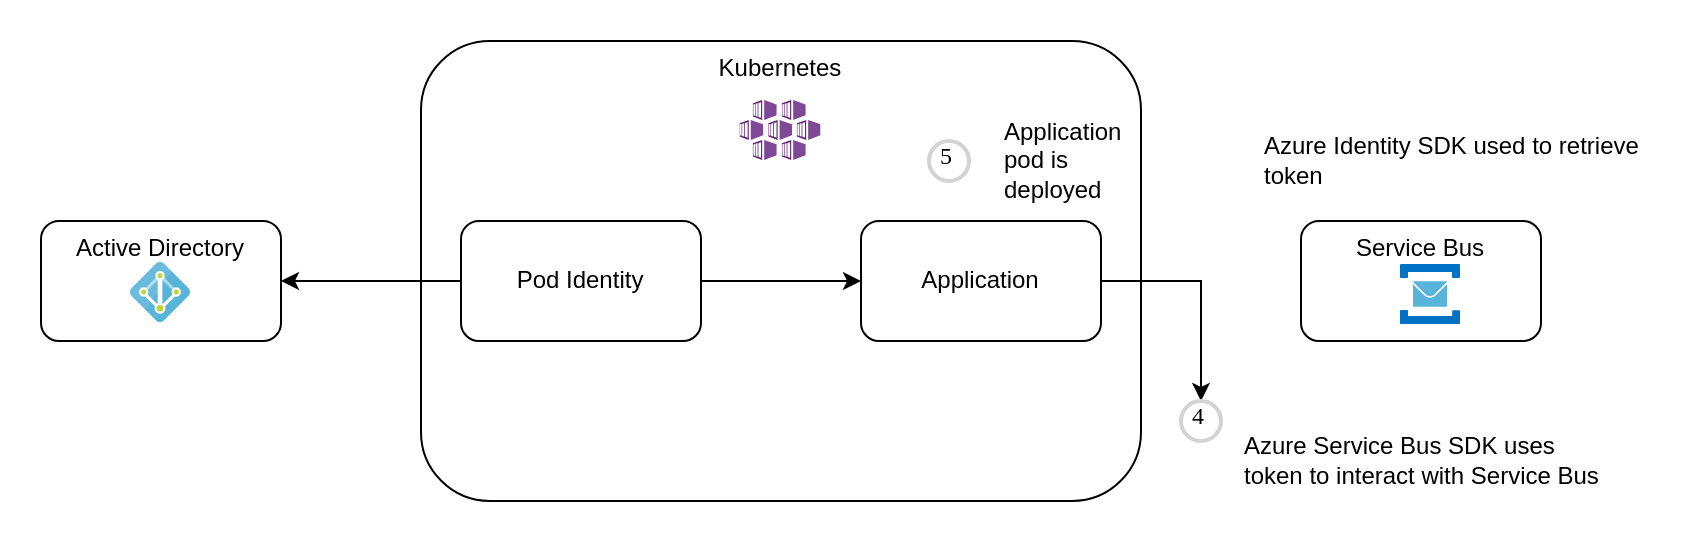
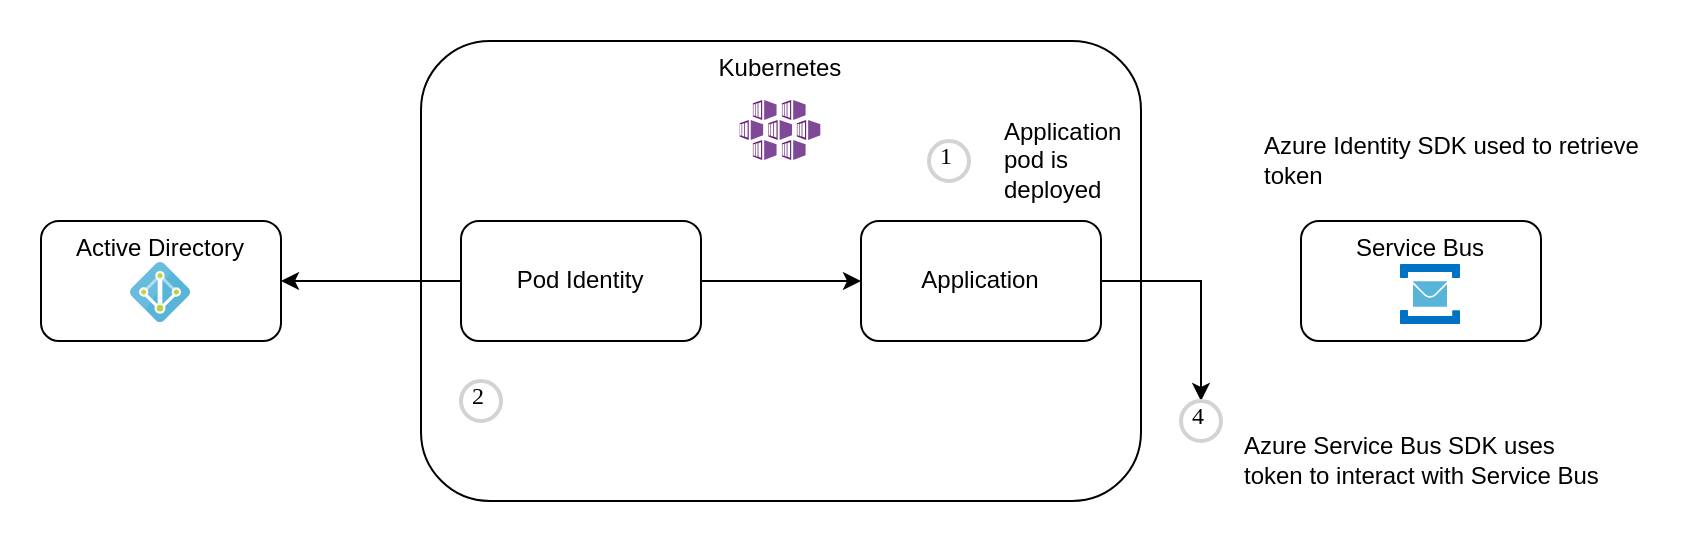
(947, 157) -> (947, 157)
none -> (481, 401)
